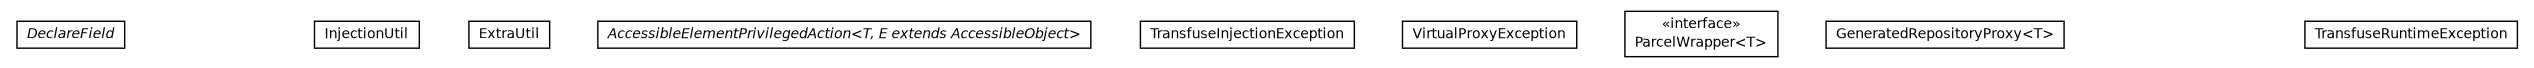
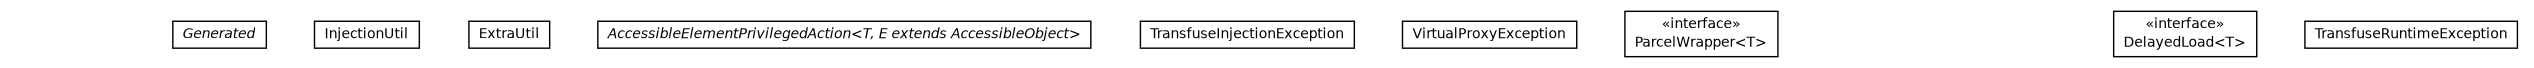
(71, 34) -> none
none -> (220, 34)
(1945, 34) -> none
none -> (2184, 34)
